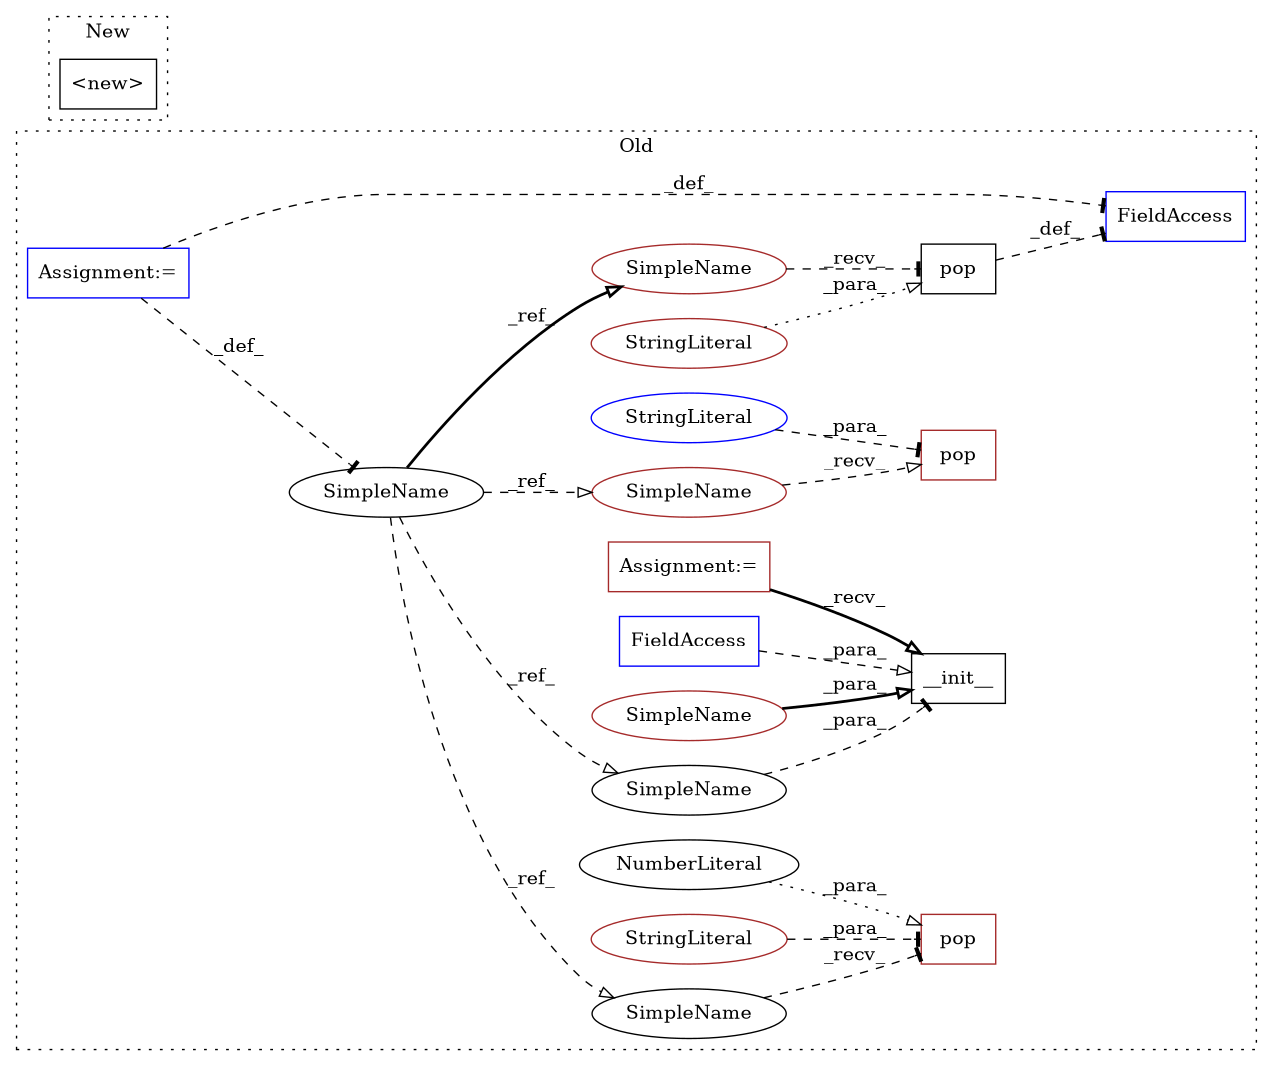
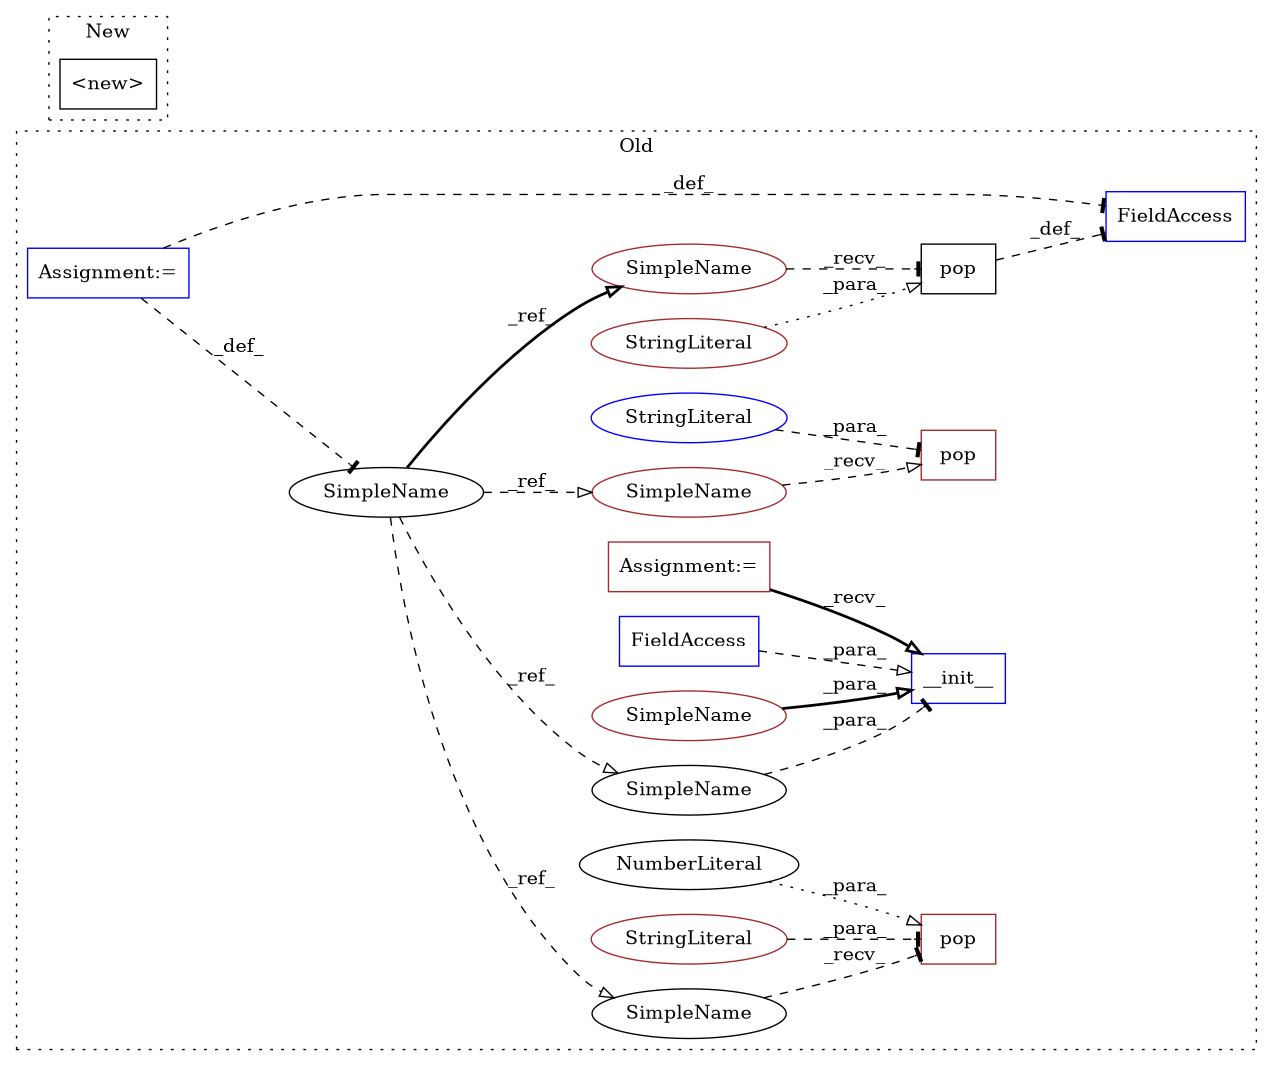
(958, 679) -> (958, 679)
